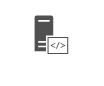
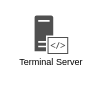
none -> (51, 62)
